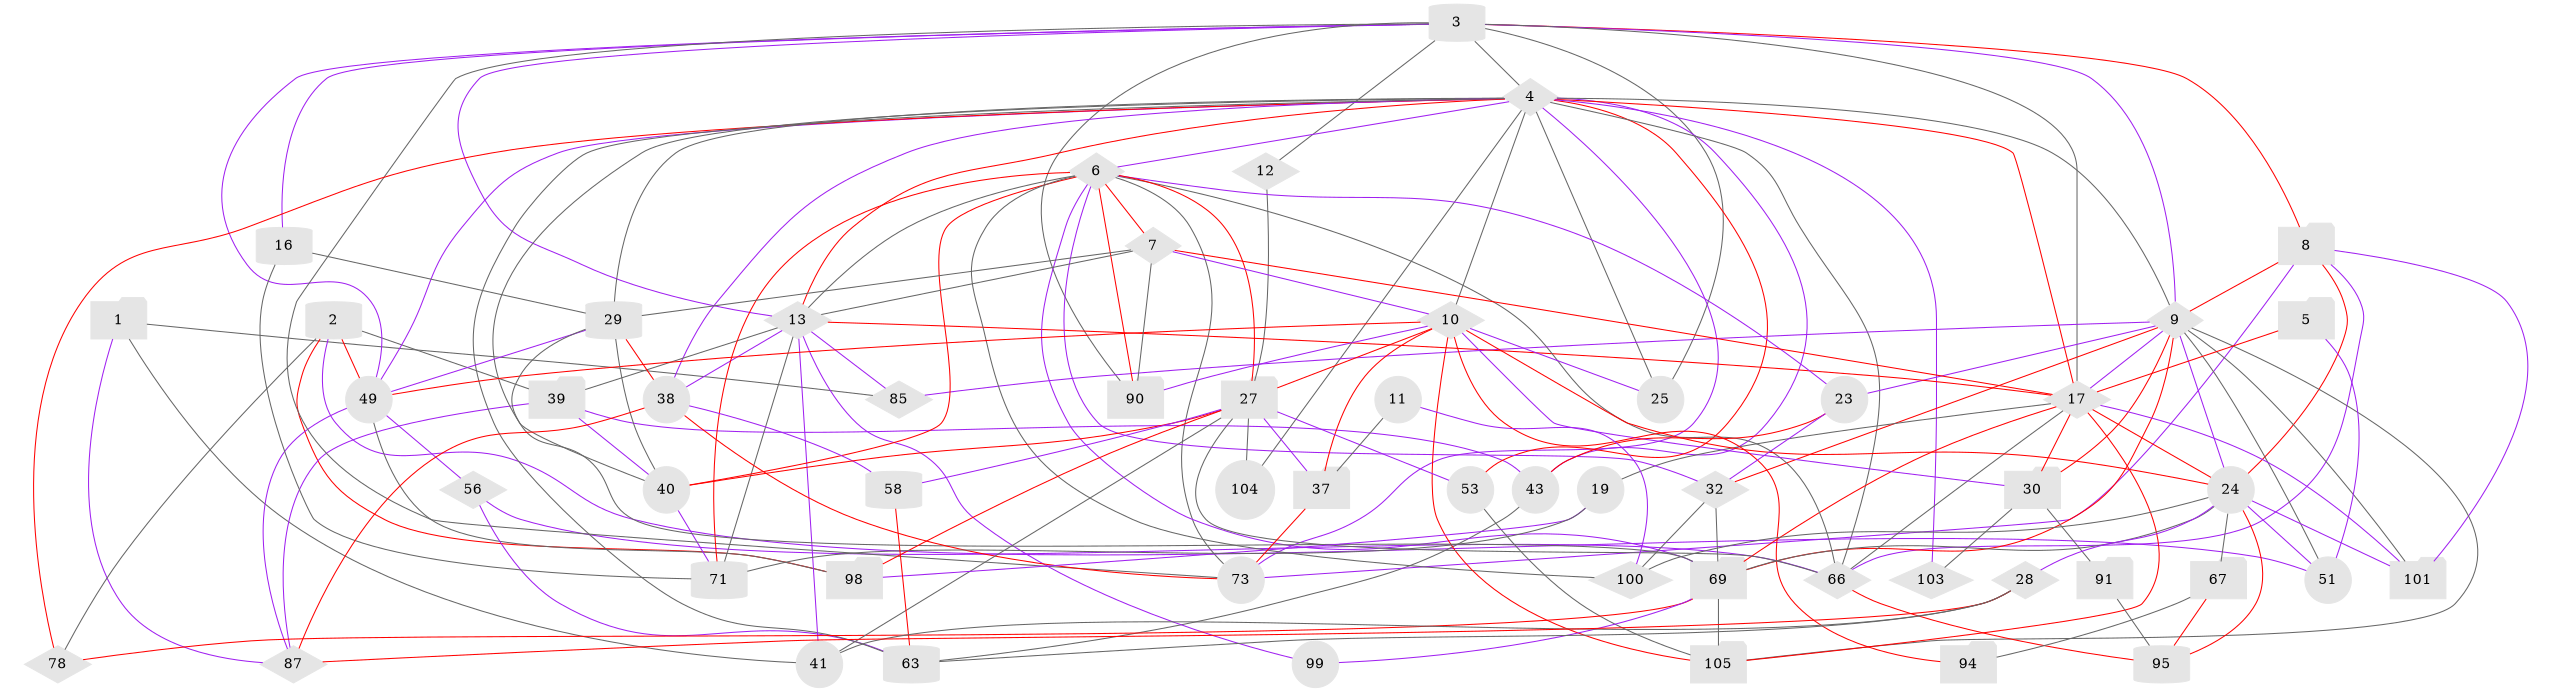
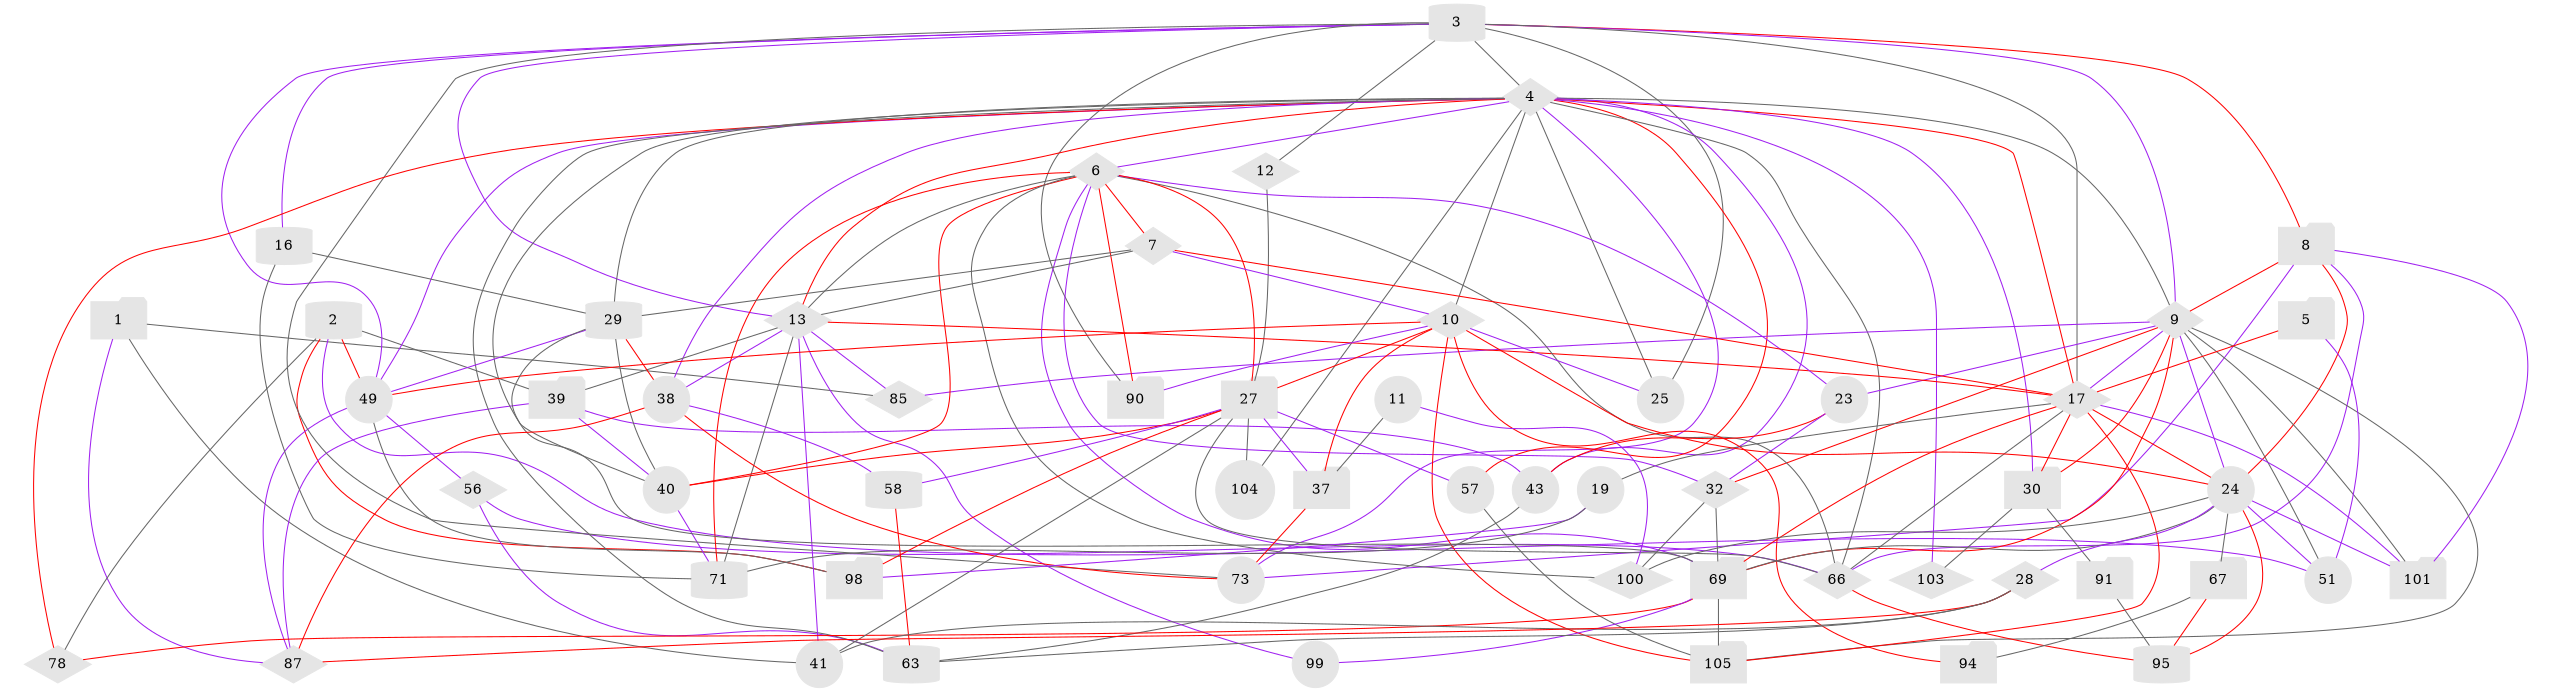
(1144, 322) -> none
(1203, 354) -> none
(1816, 462) -> (1907, 151)
(1470, 490) -> (1470, 490)
